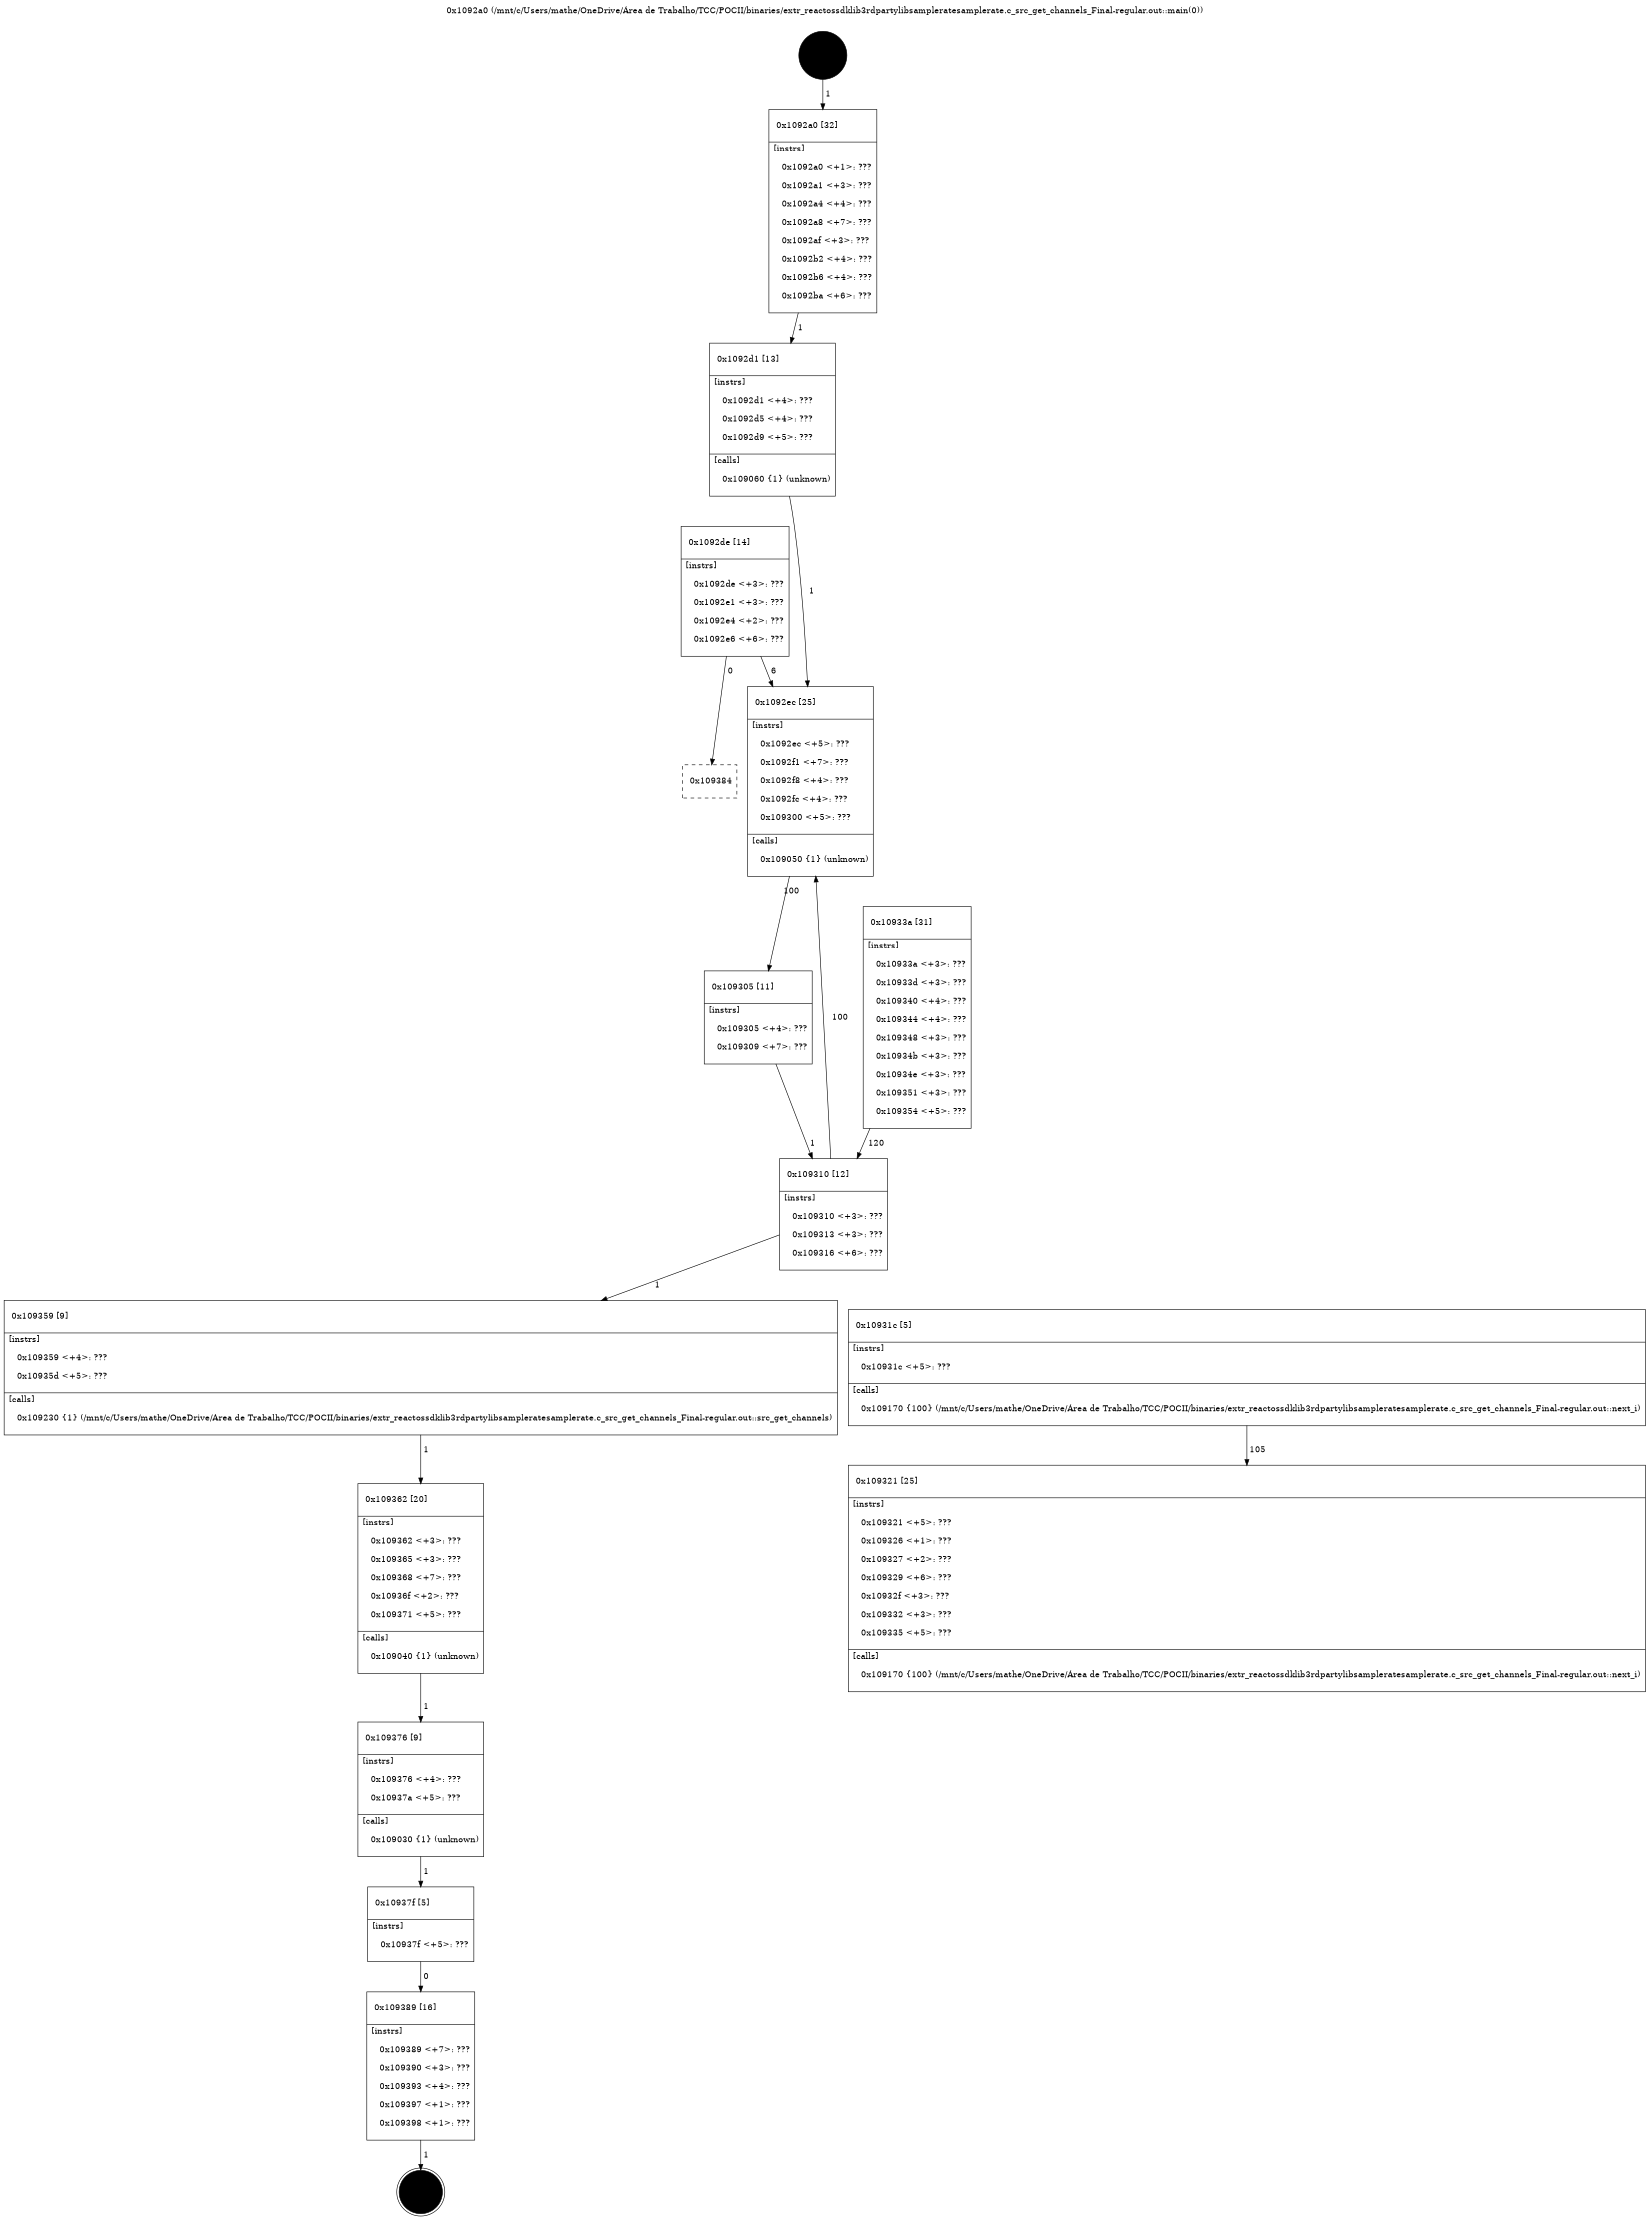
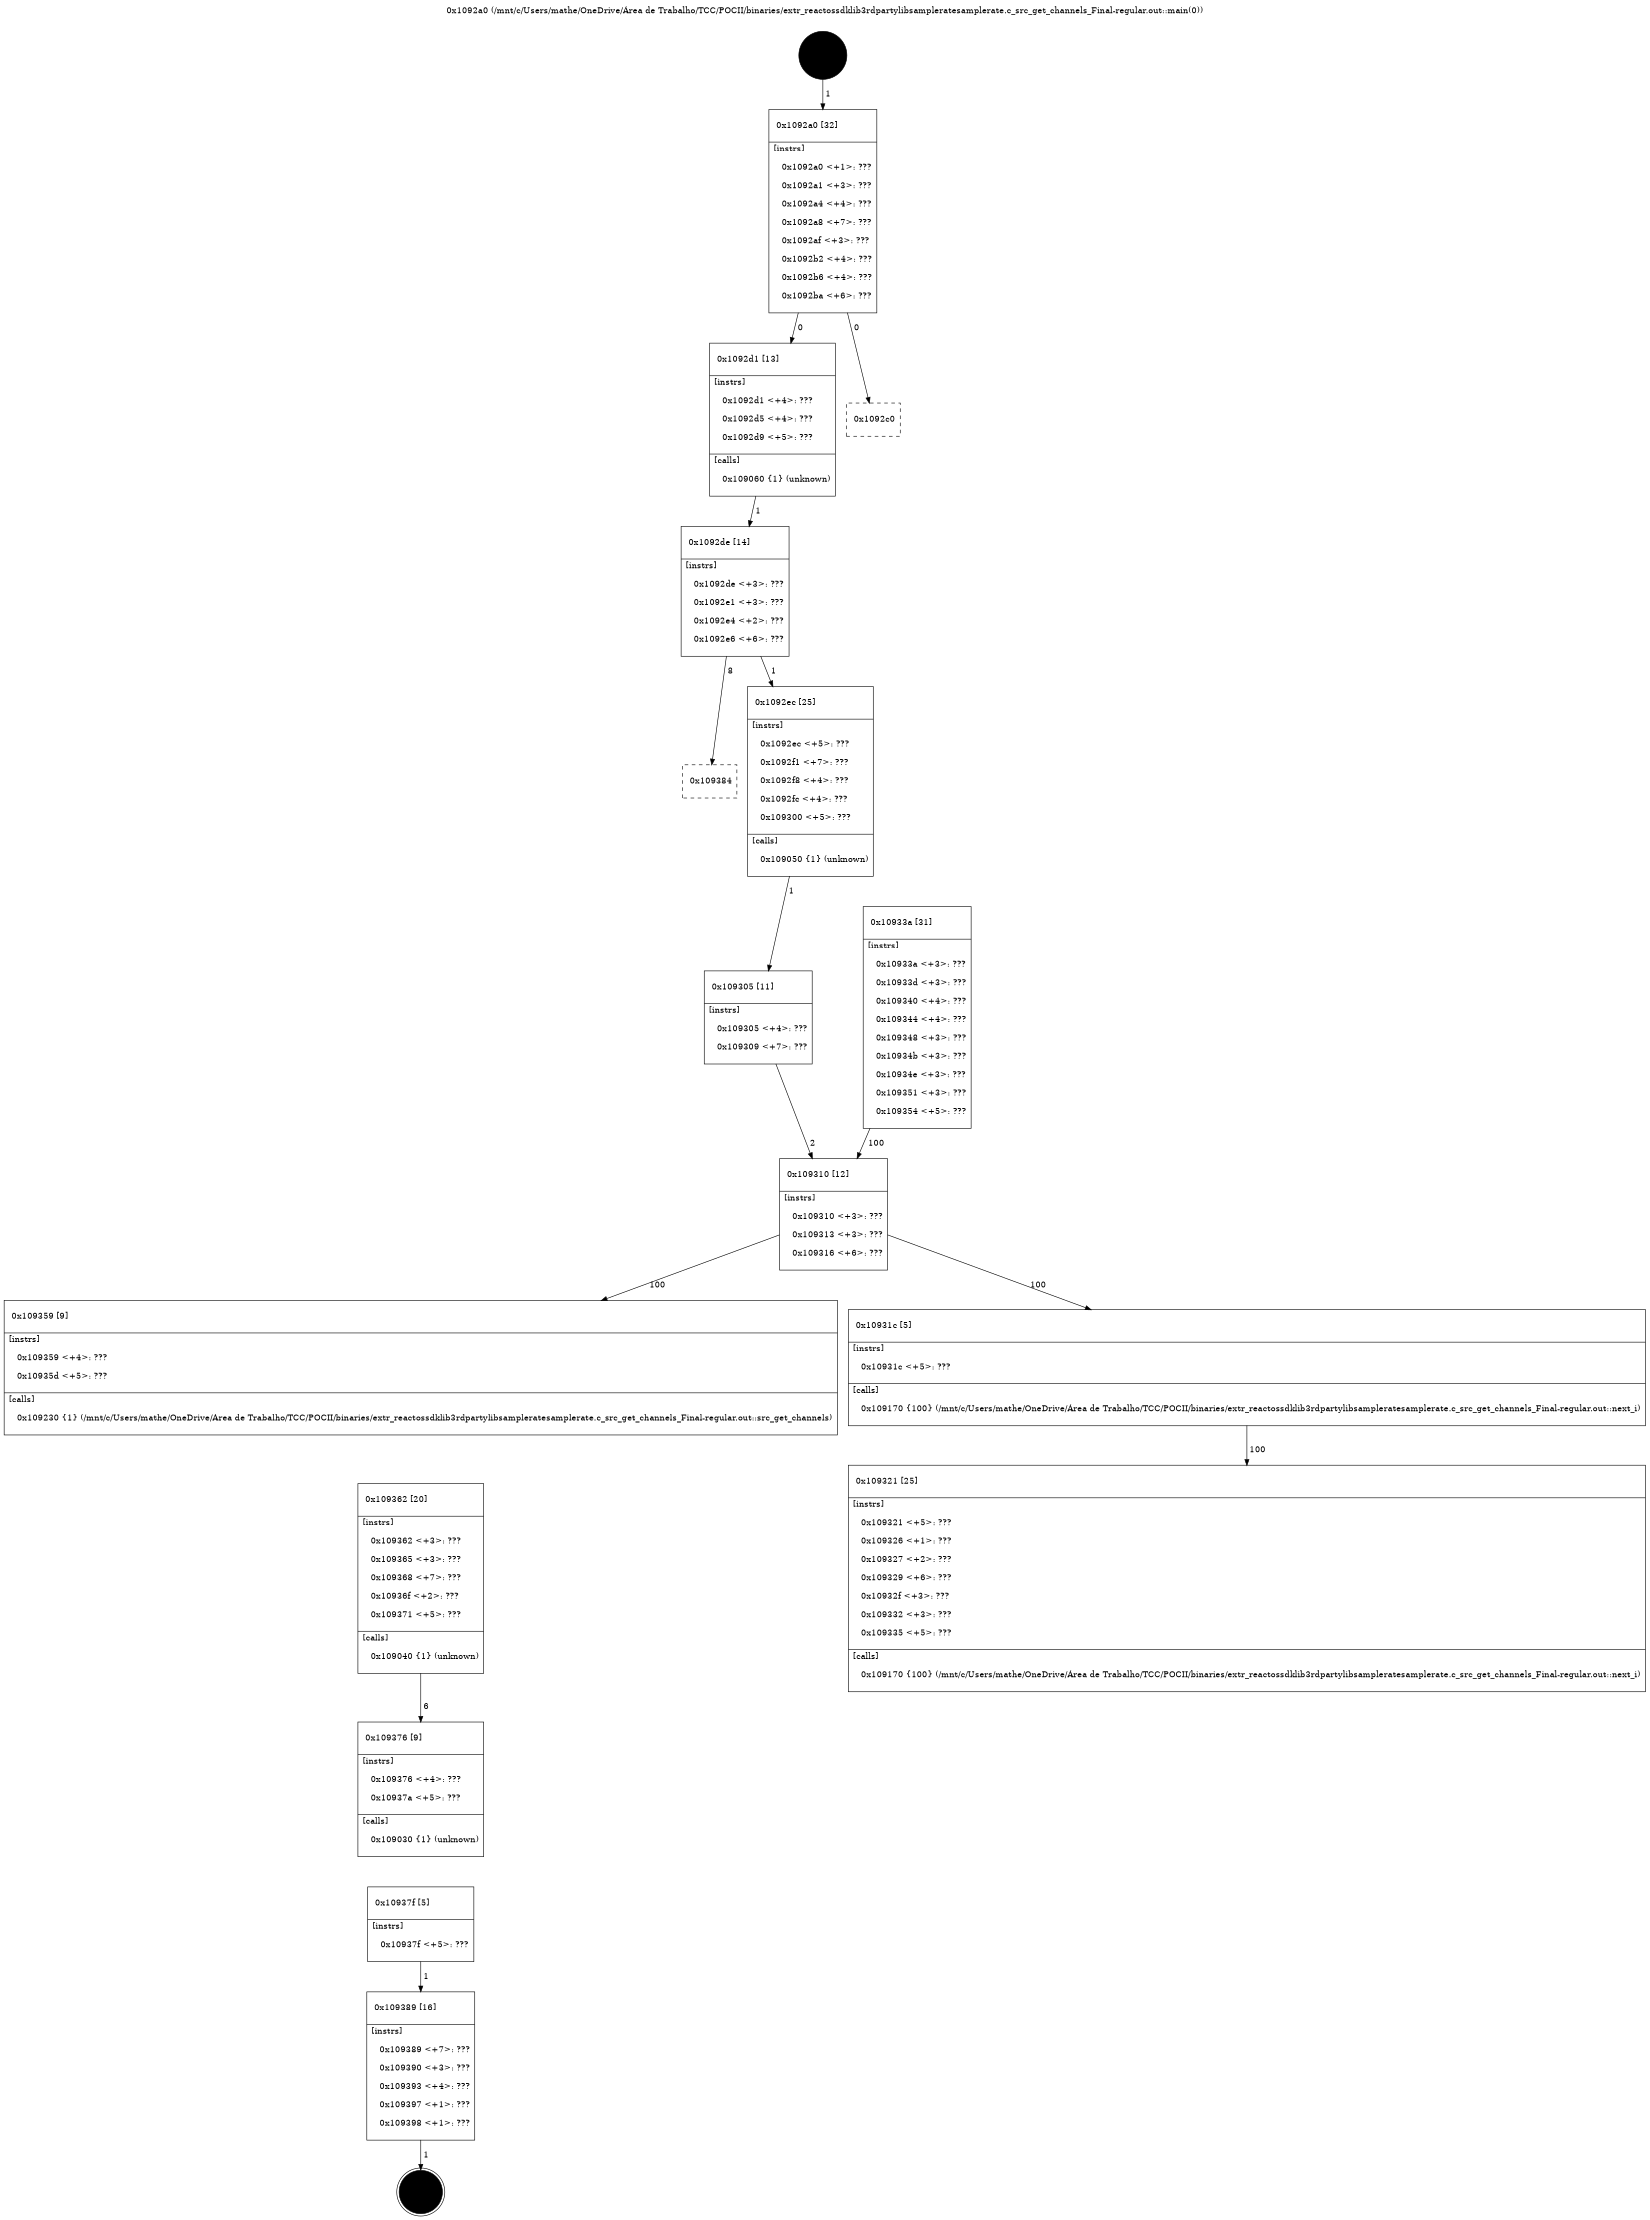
(799, 328) -> (799, 328)
none -> (873, 420)
(801, 588) -> (753, 508)
(729, 671) -> (729, 671)
(772, 671) -> (772, 671)
(790, 891) -> (790, 891)
(824, 1020) -> (987, 1271)
(812, 1143) -> (812, 1143)
(875, 1143) -> (875, 1143)
(656, 1285) -> (656, 1285)
(1256, 1450) -> (1256, 1450)
(421, 1456) -> none
(425, 1707) -> (425, 1707)
(421, 1869) -> none
(425, 1977) -> (425, 1977)
